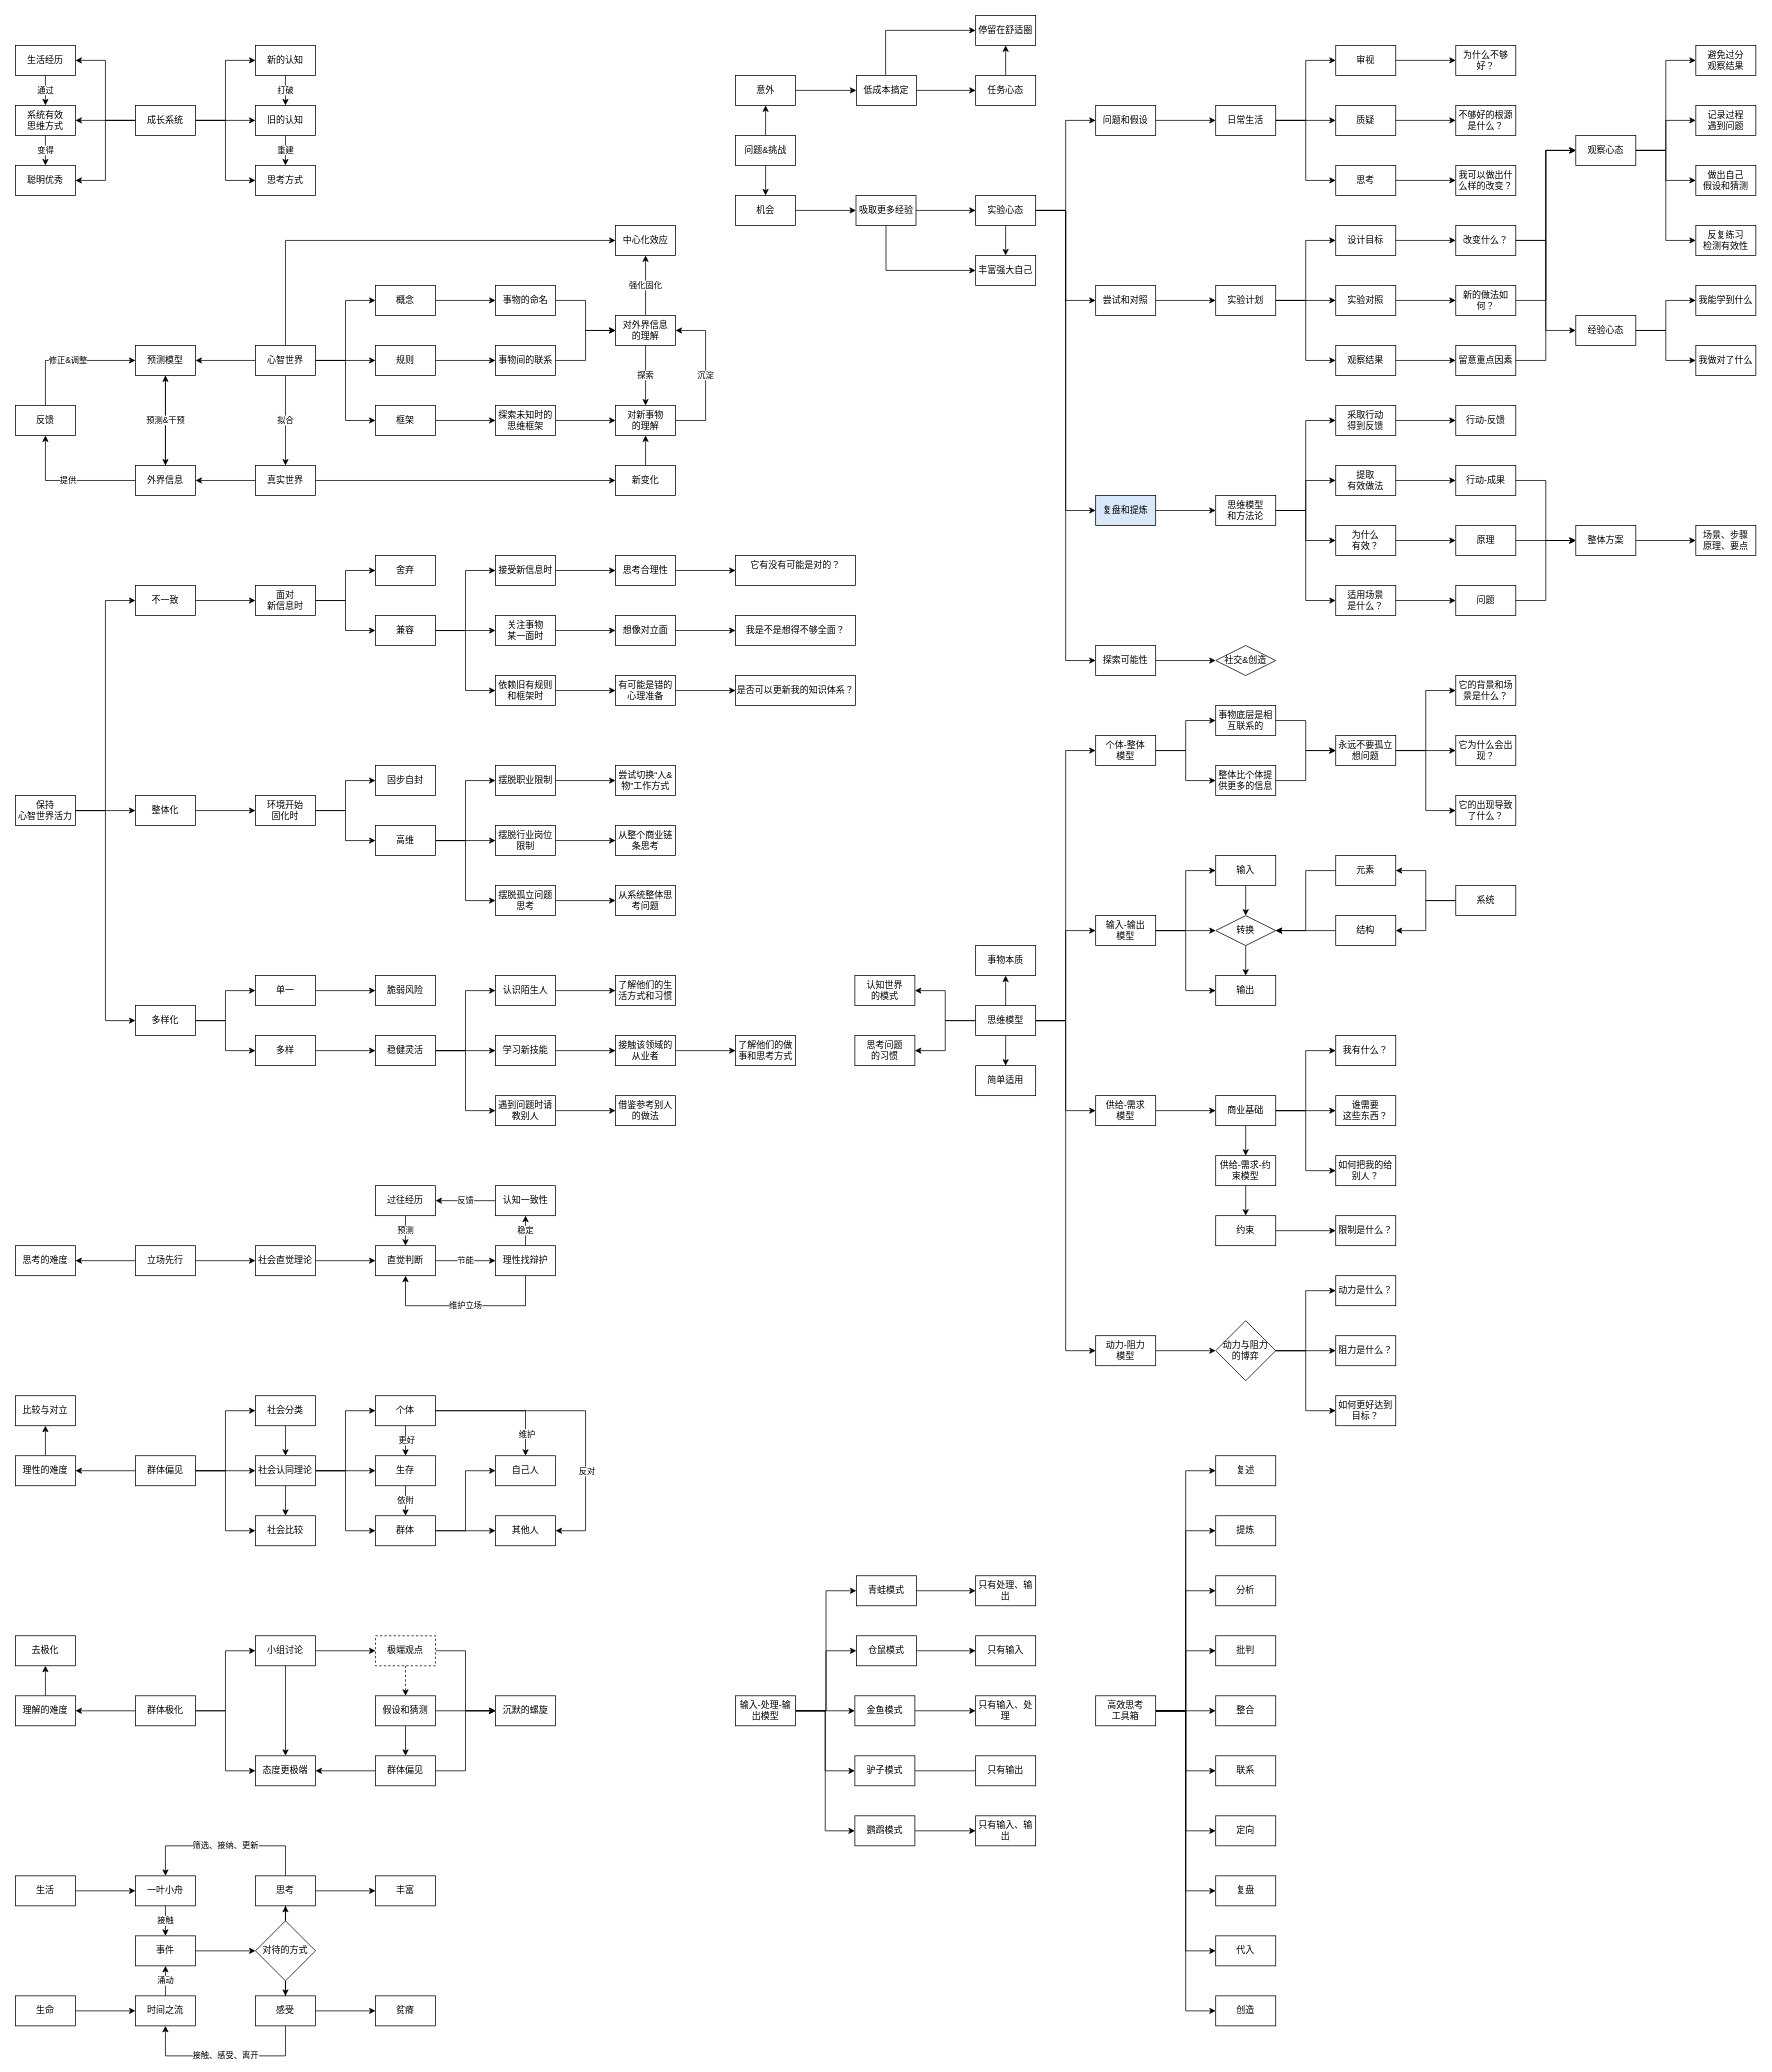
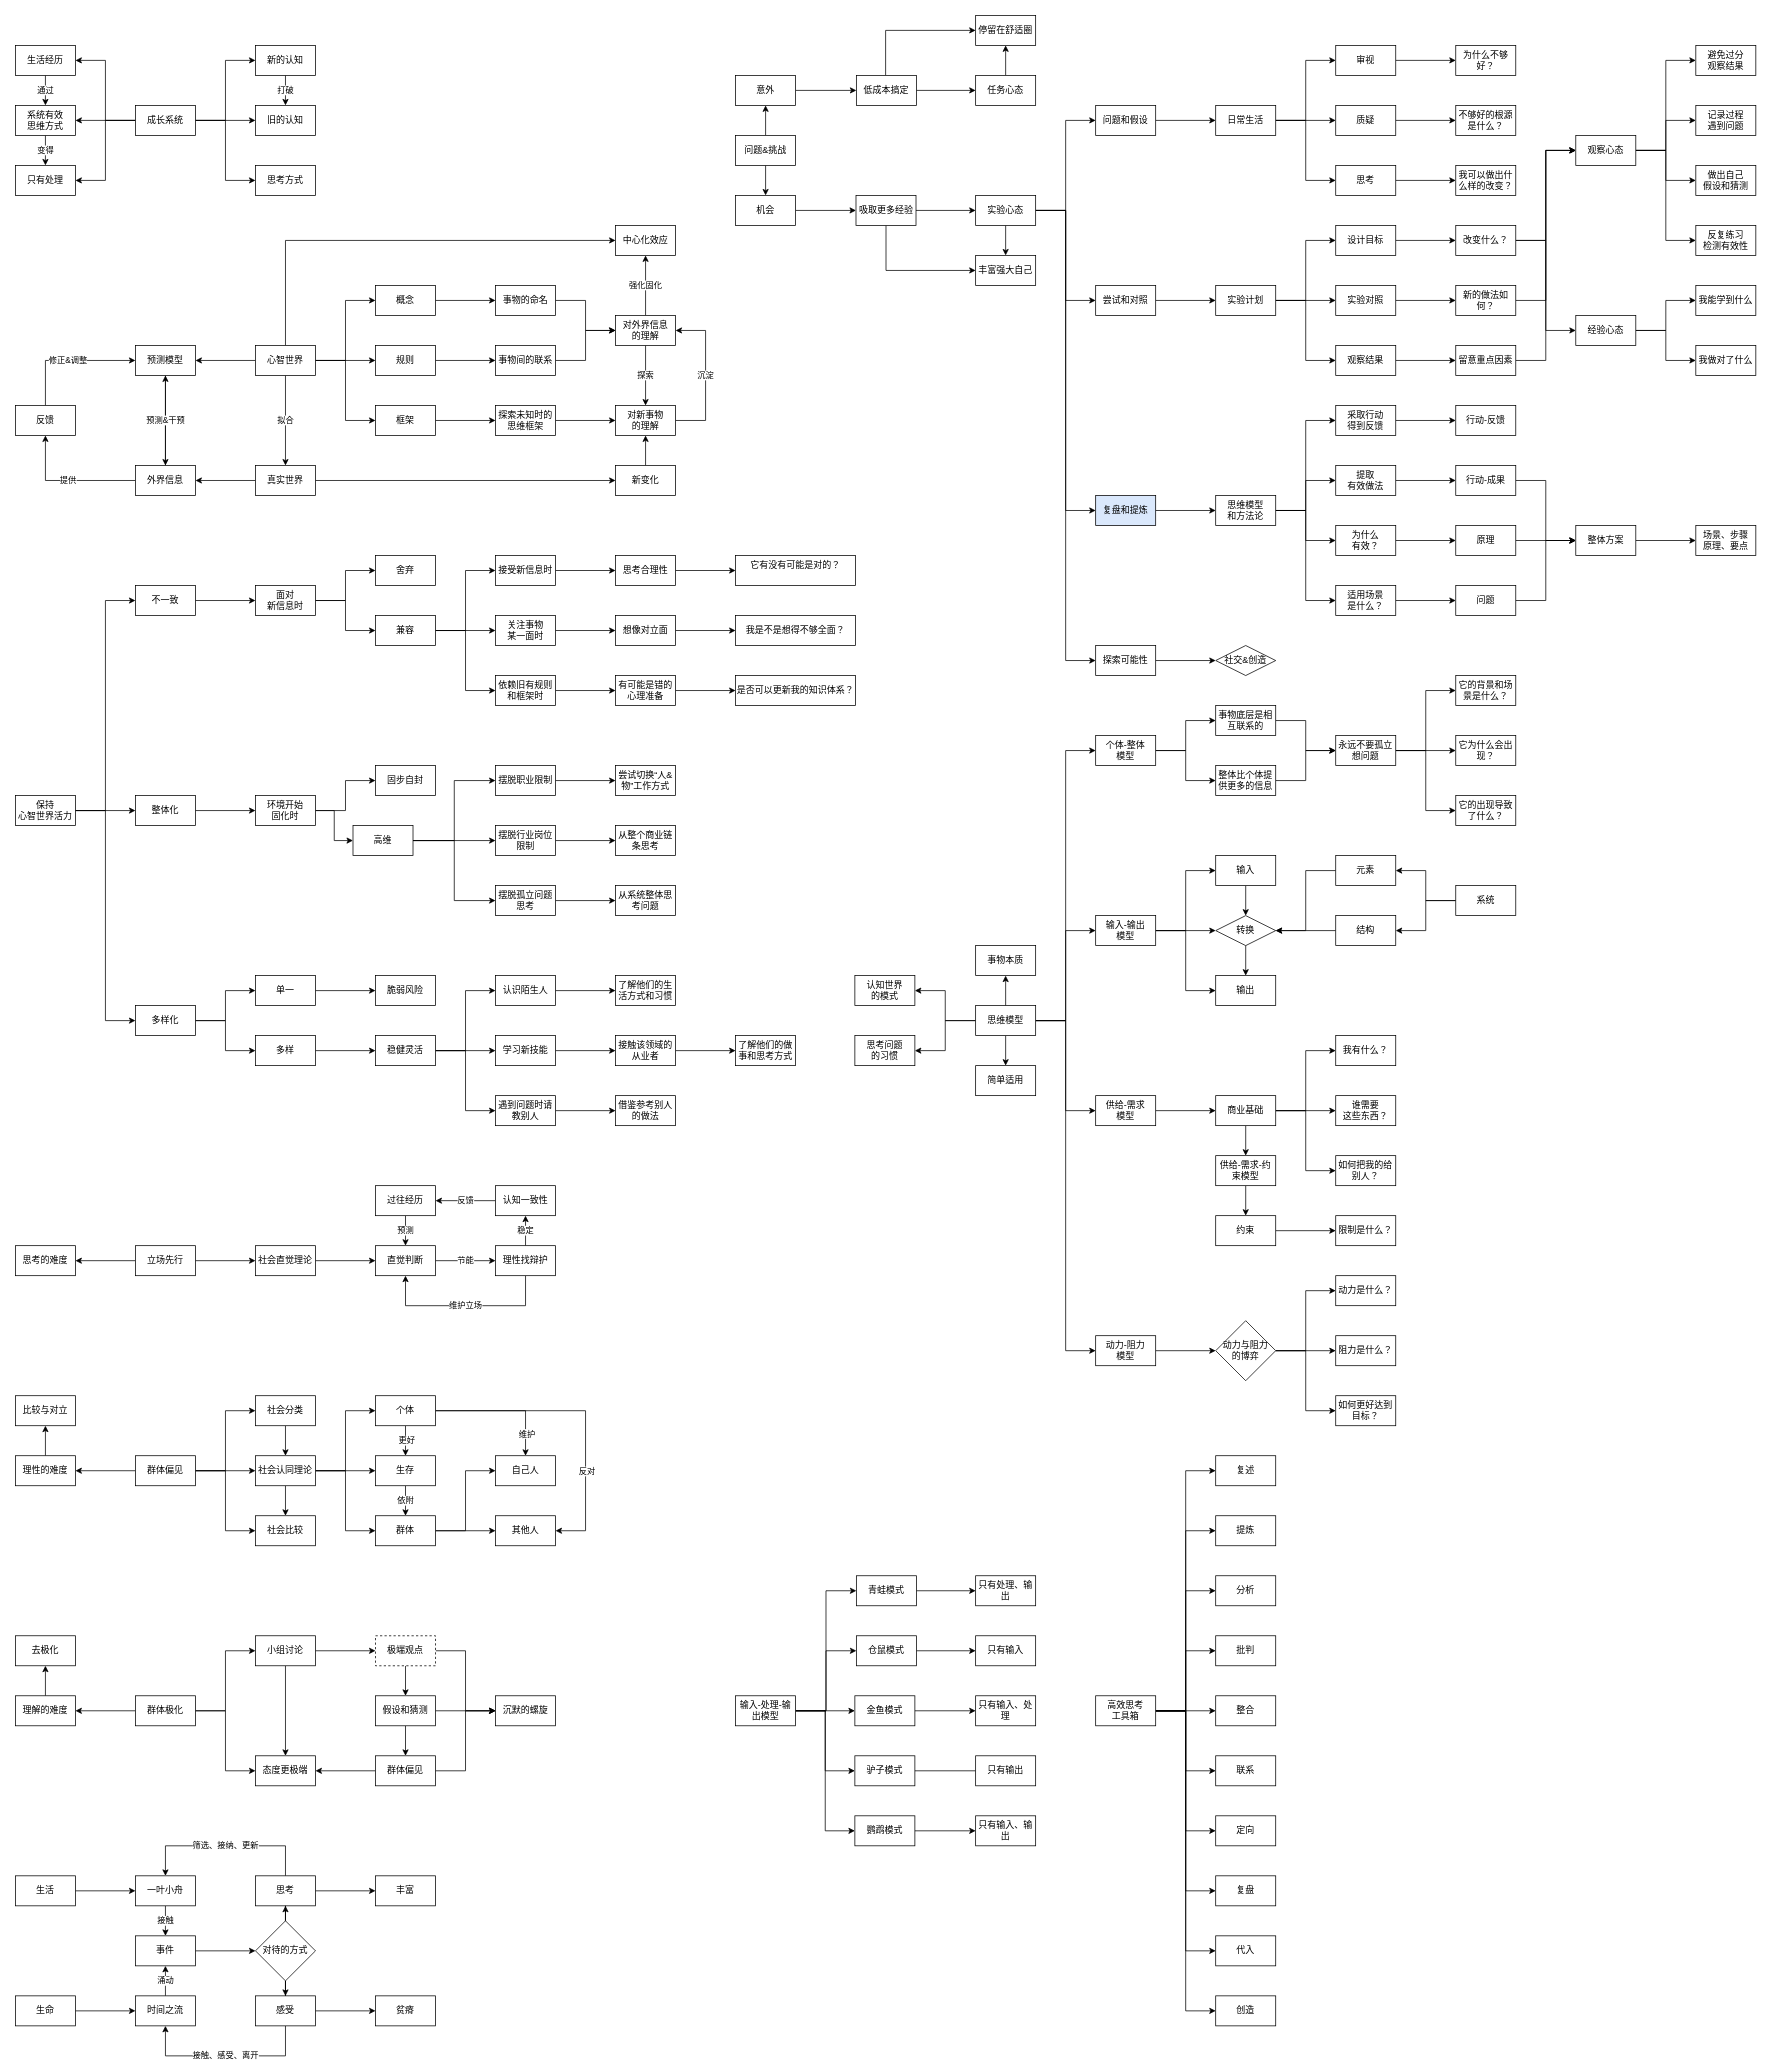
(285, 147) -> none
(45, 180) -> (45, 180)
(405, 840) -> (383, 840)
(405, 1677) -> (405, 1677)
